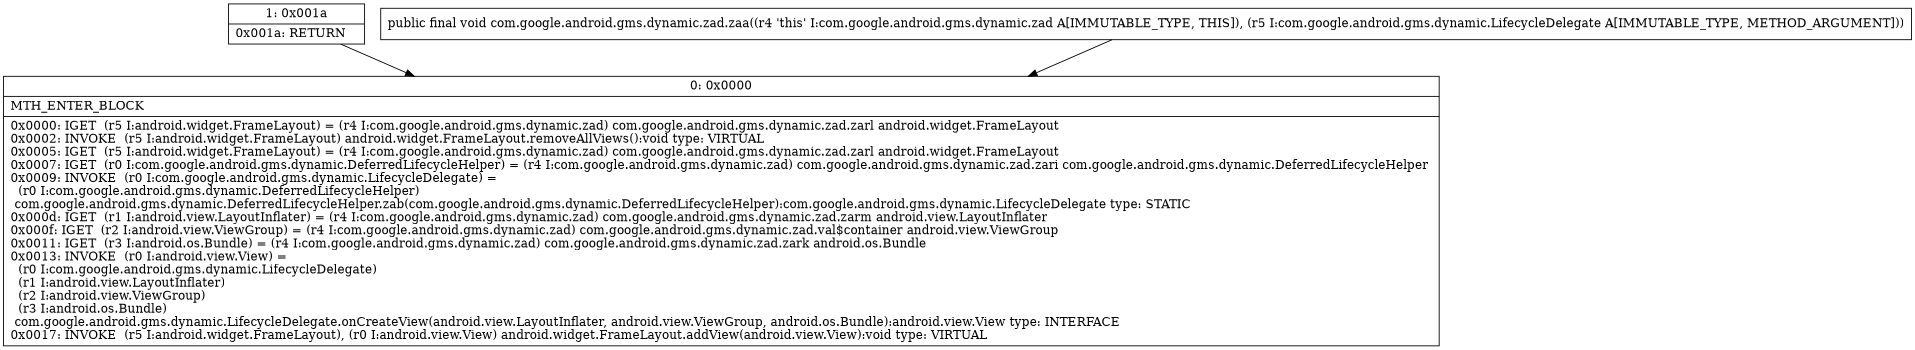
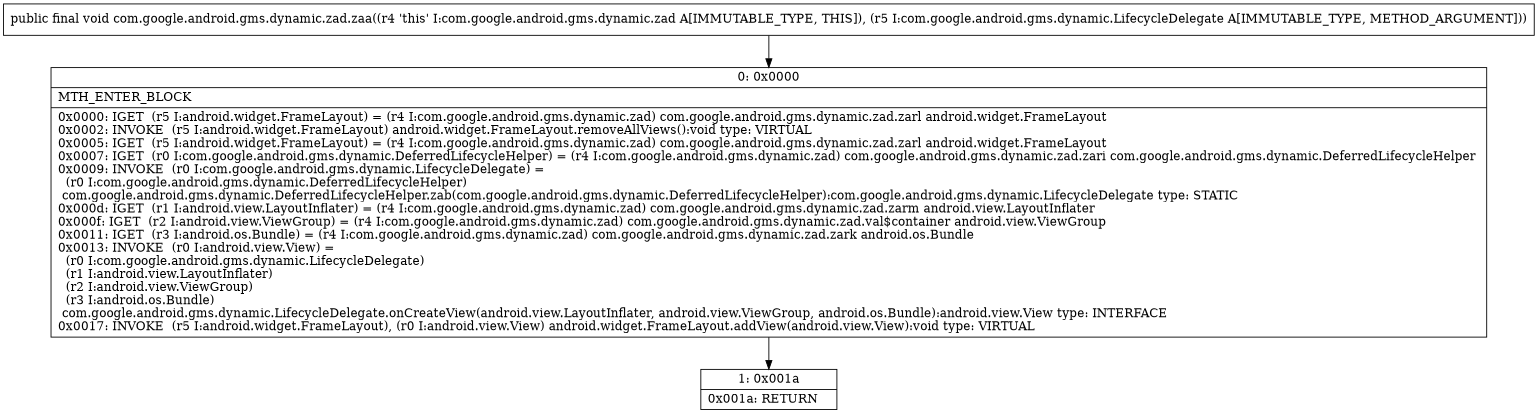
(373, 58) -> (769, 349)
